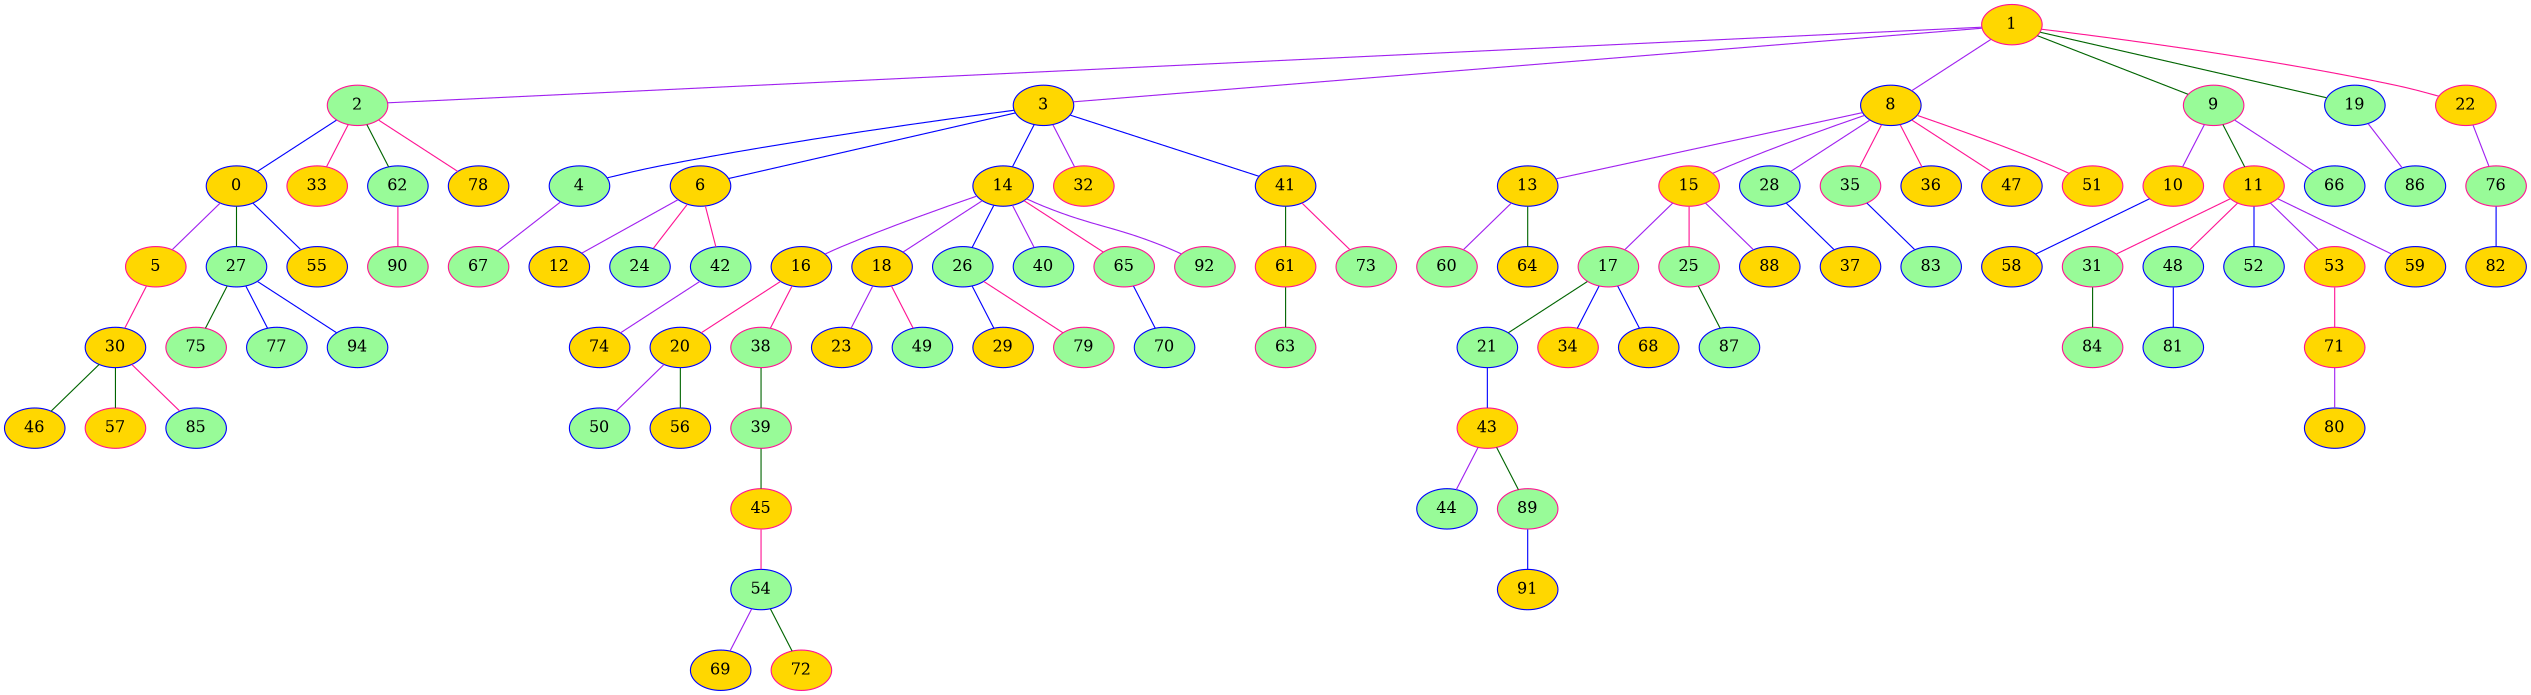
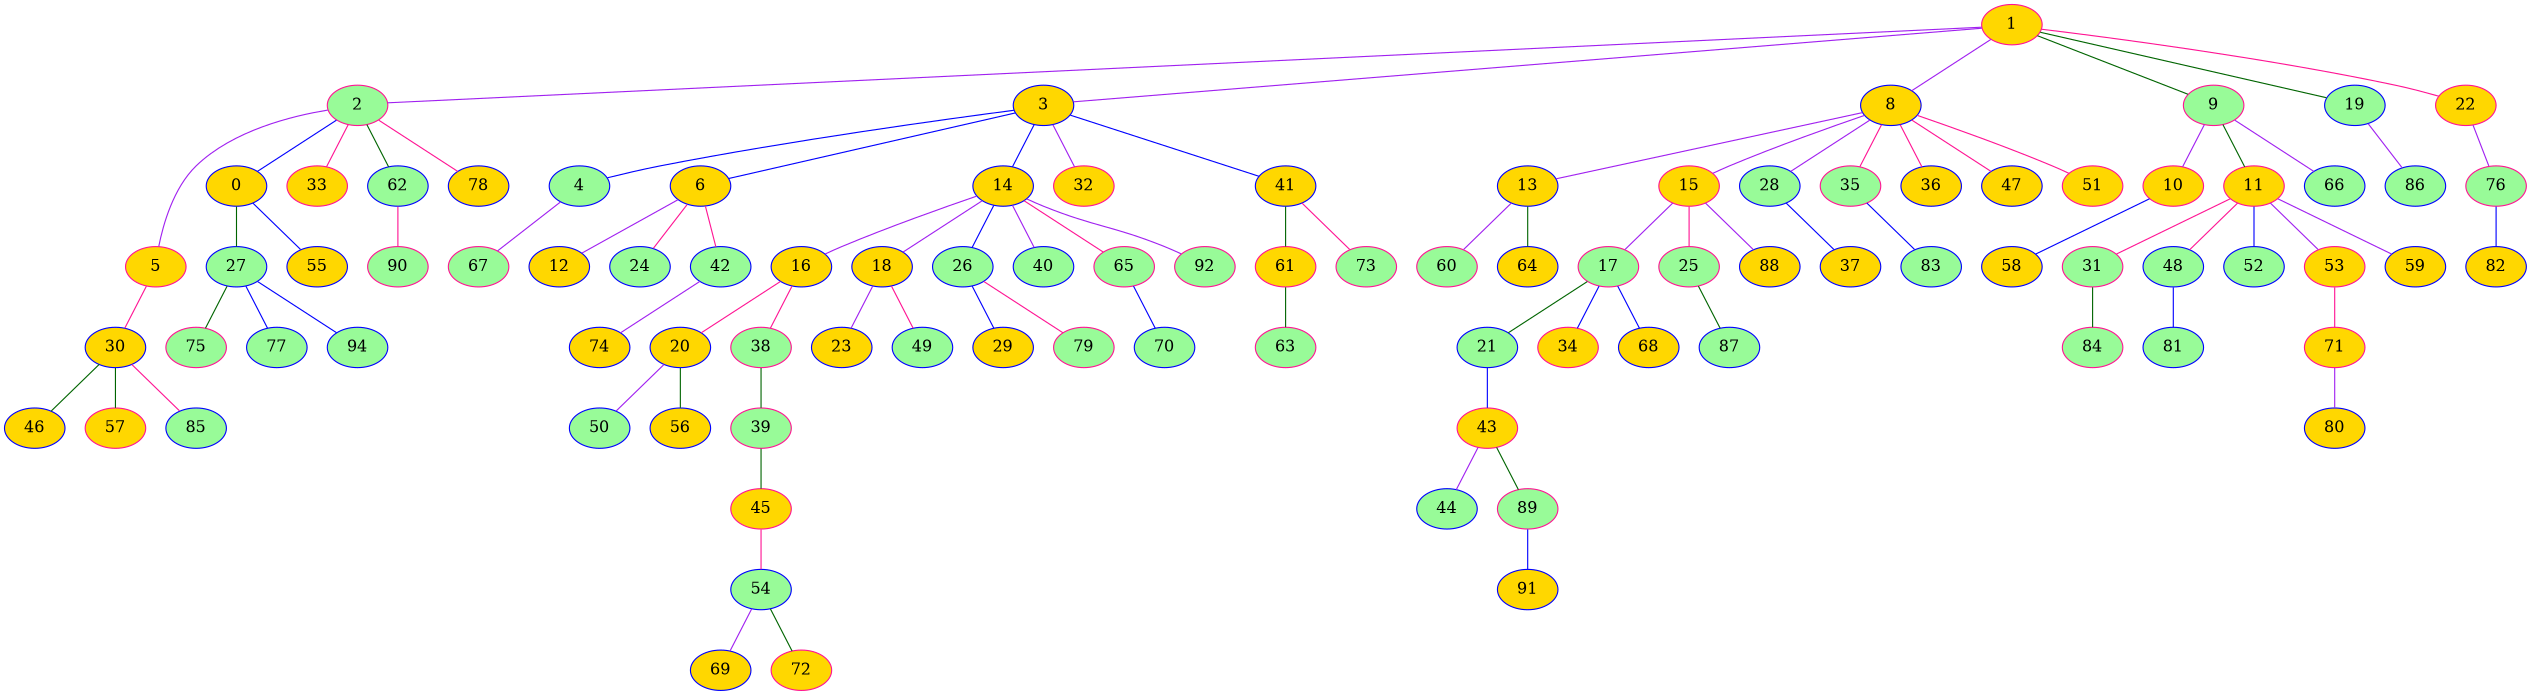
(196, 226) -> (218, 149)
